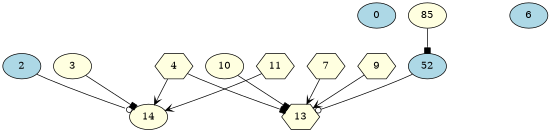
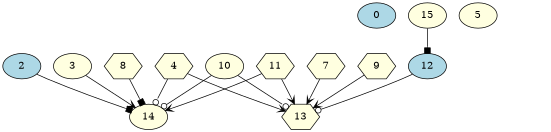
(427, 15) -> (427, 15)
none -> (478, 15)
(529, 15) -> none
none -> (123, 66)
(427, 66) -> (427, 66)
none -> (286, 88)
(163, 89) -> (163, 89)
(108, 90) -> (108, 90)
none -> (189, 90)
(260, 90) -> (260, 90)
(81, 92) -> (81, 92)
(233, 92) -> (233, 92)
